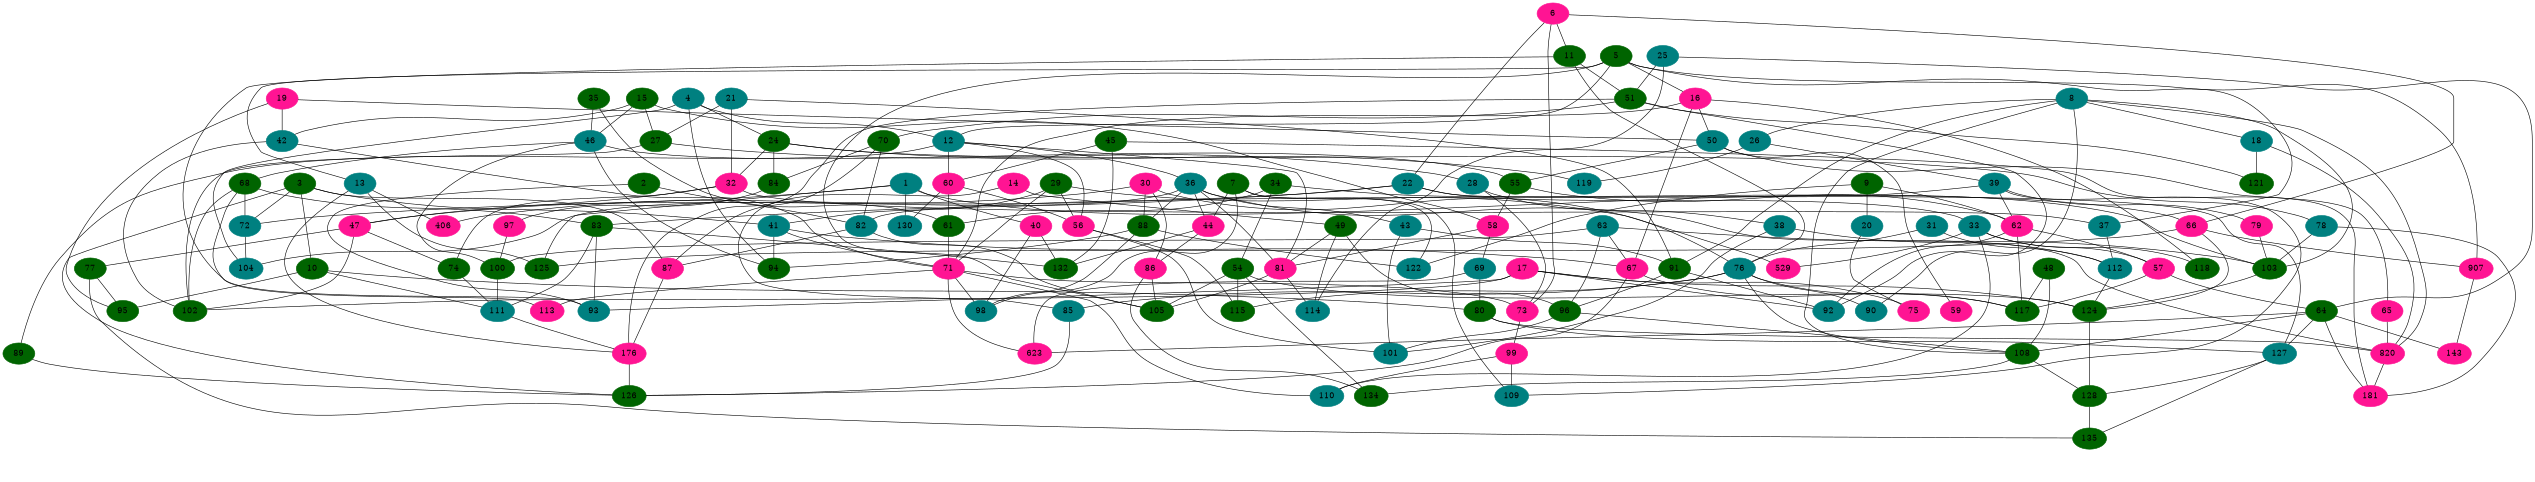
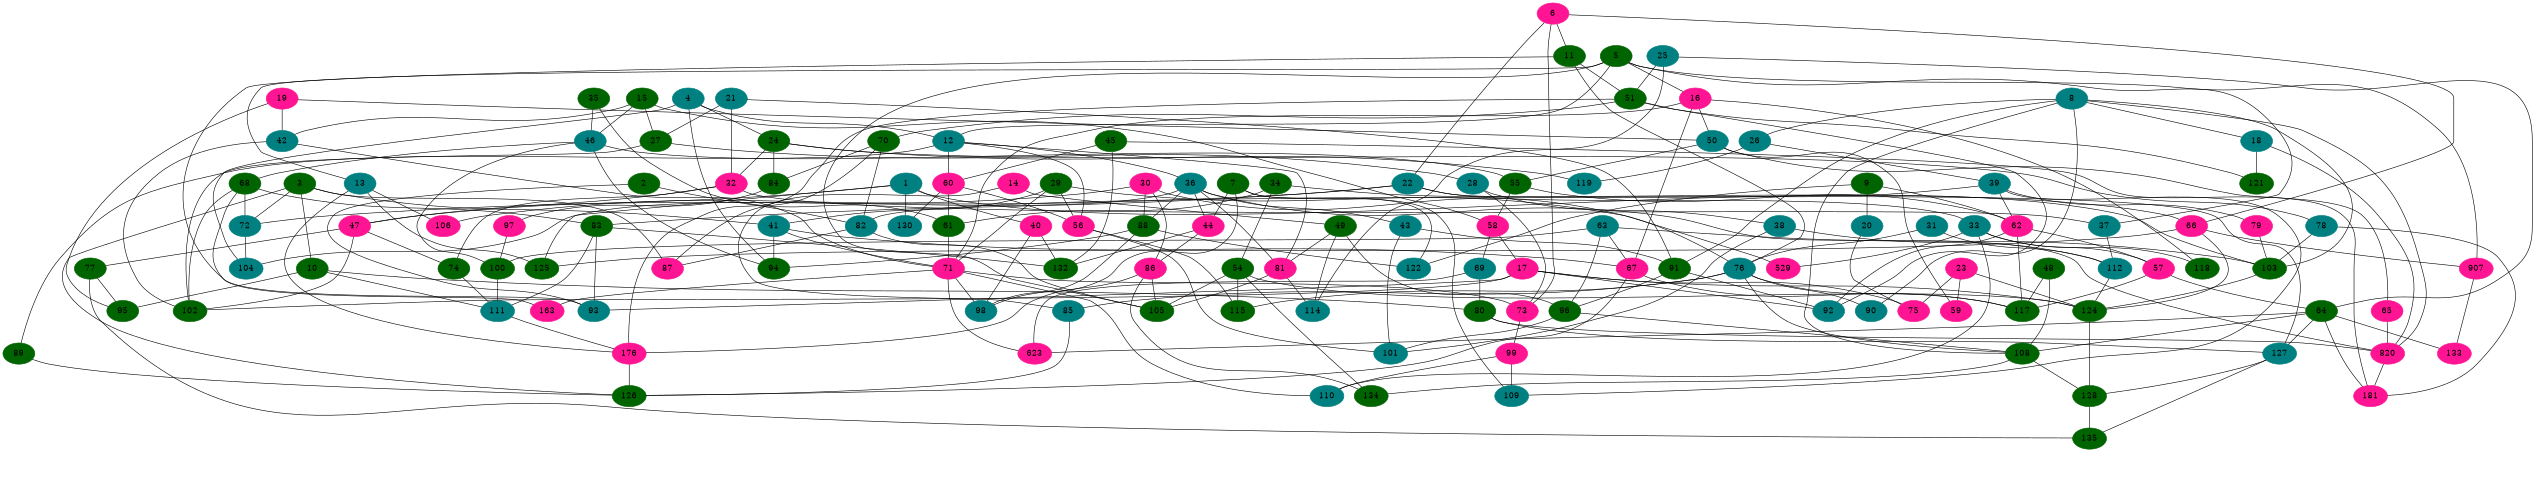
(443, 226) -> (443, 226)
(1391, 246) -> (1507, 247)
none -> (1961, 269)
(547, 311) -> (547, 311)
(648, 313) -> (898, 339)
(2454, 354) -> (2454, 354)
